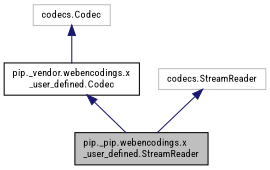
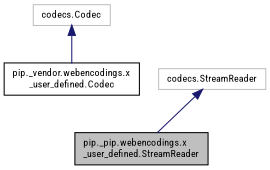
(110, 118) -> none
